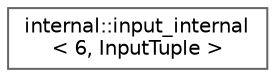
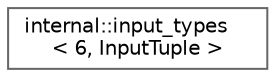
(138, 38) -> (138, 38)
